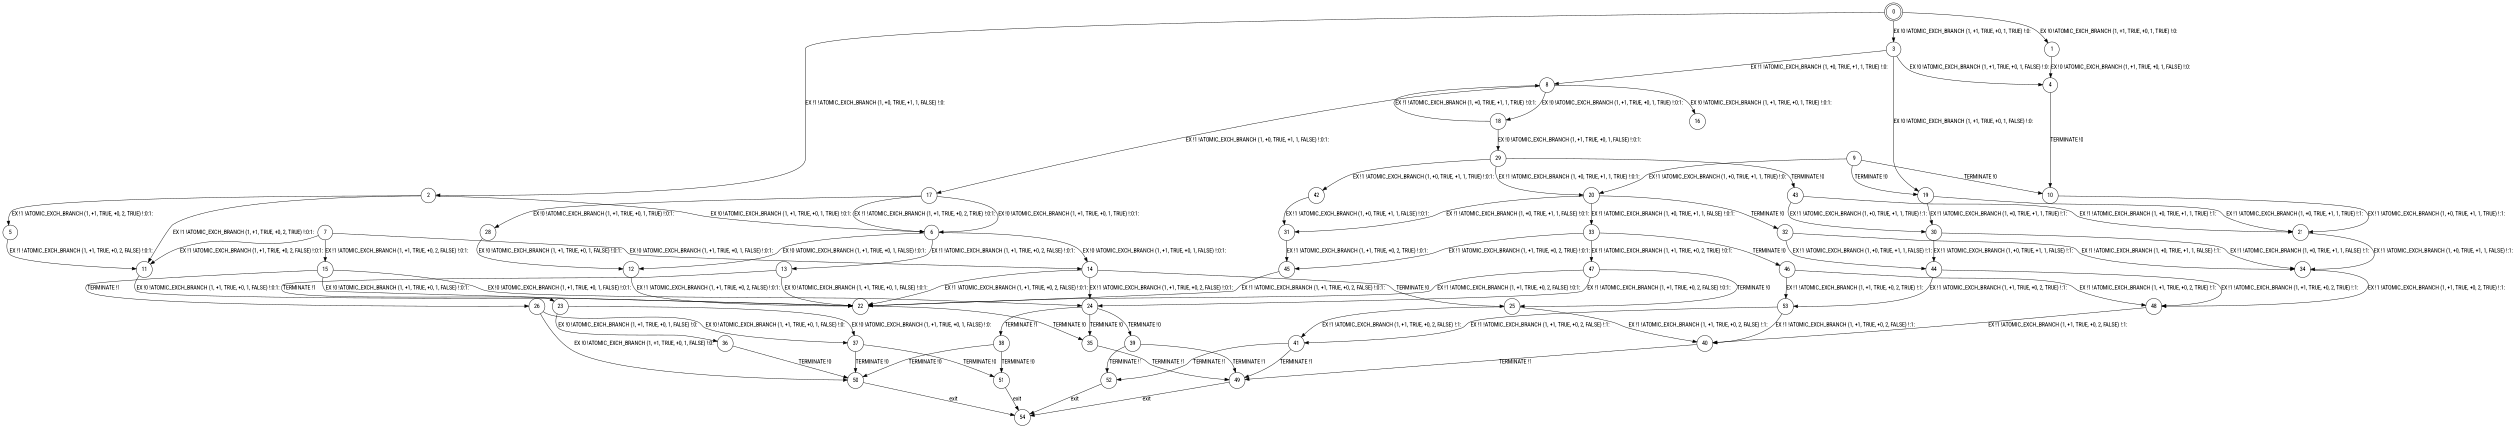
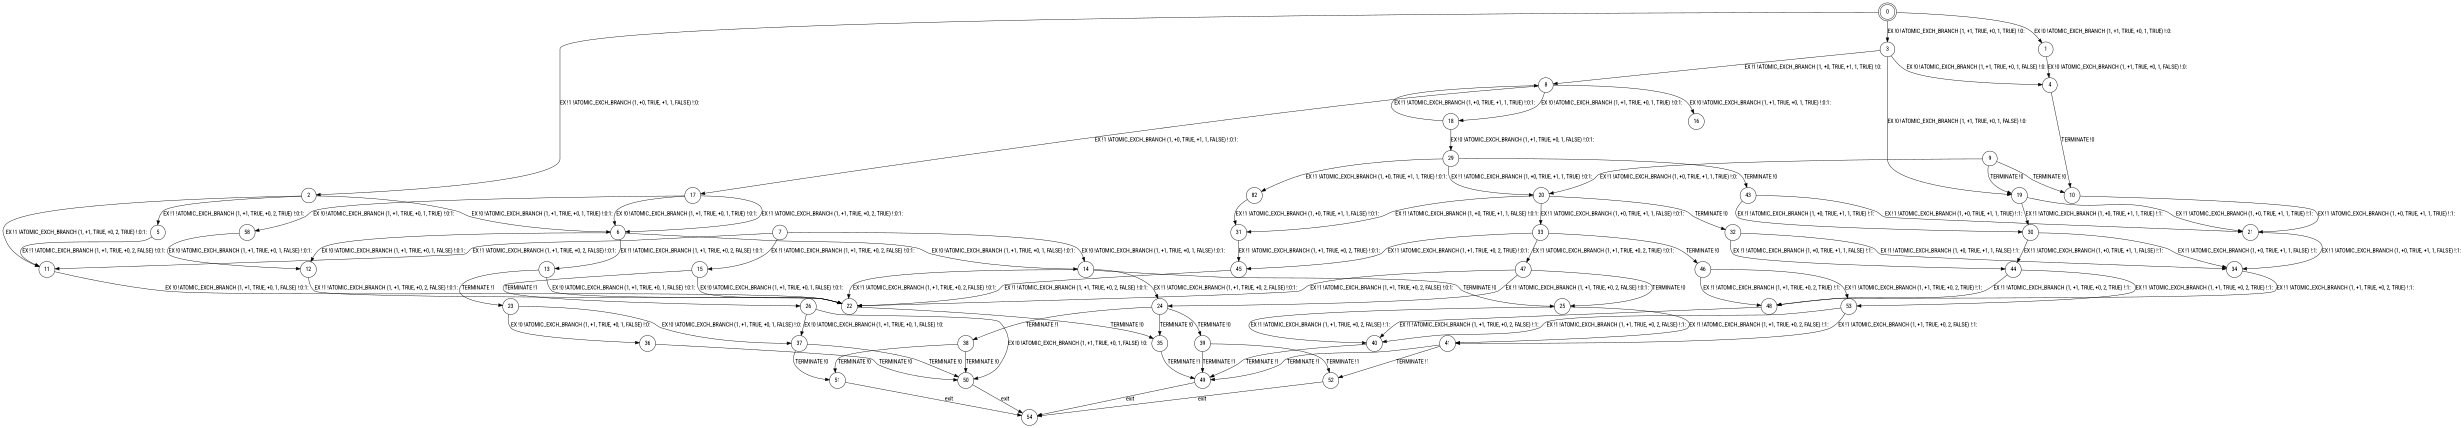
(1316, 195) -> (1254, 195)
(488, 232) -> (247, 232)
(704, 297) -> none
